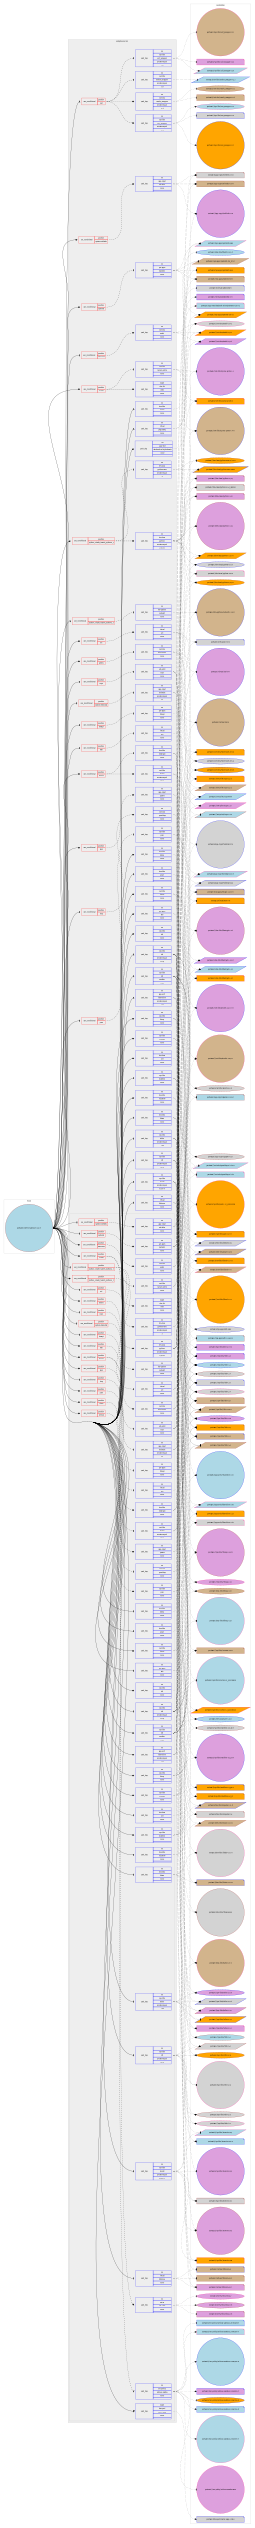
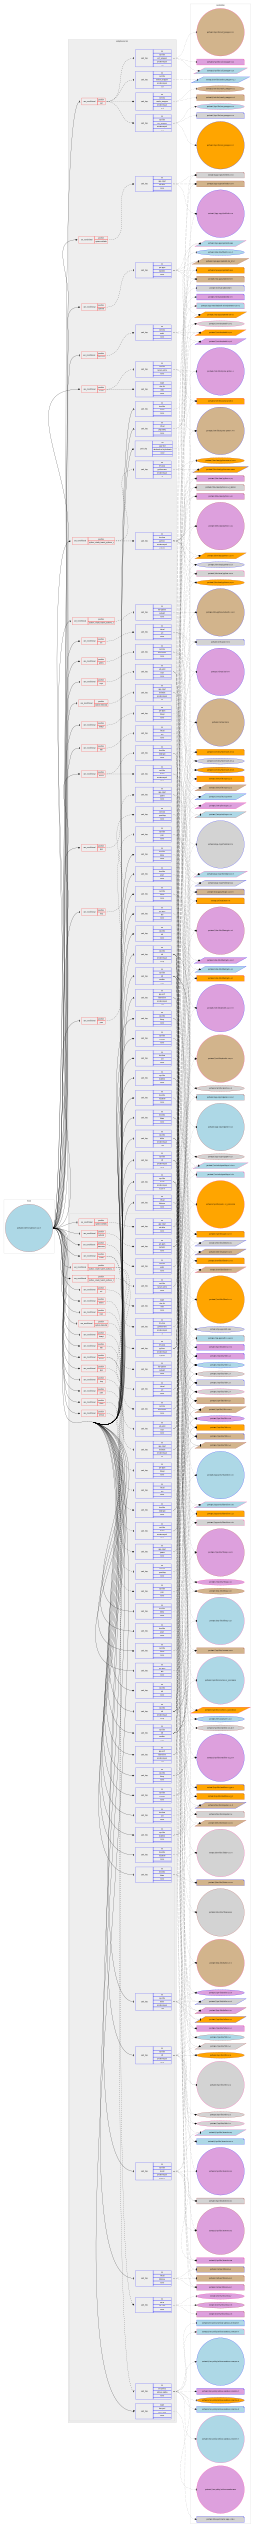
none -> (221, 1127)
(221, 2261) -> (221, 2261)
